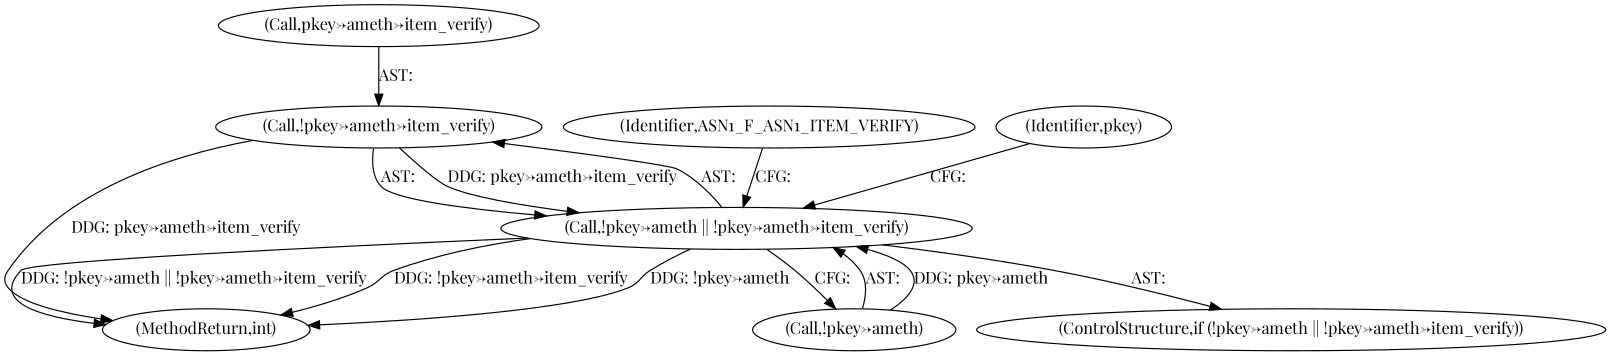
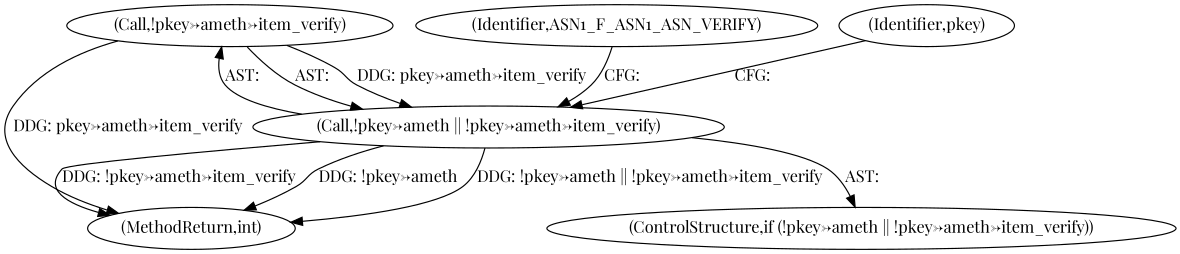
(379, 26) -> none
(769, 127) -> (617, 26)
(854, 330) -> none
